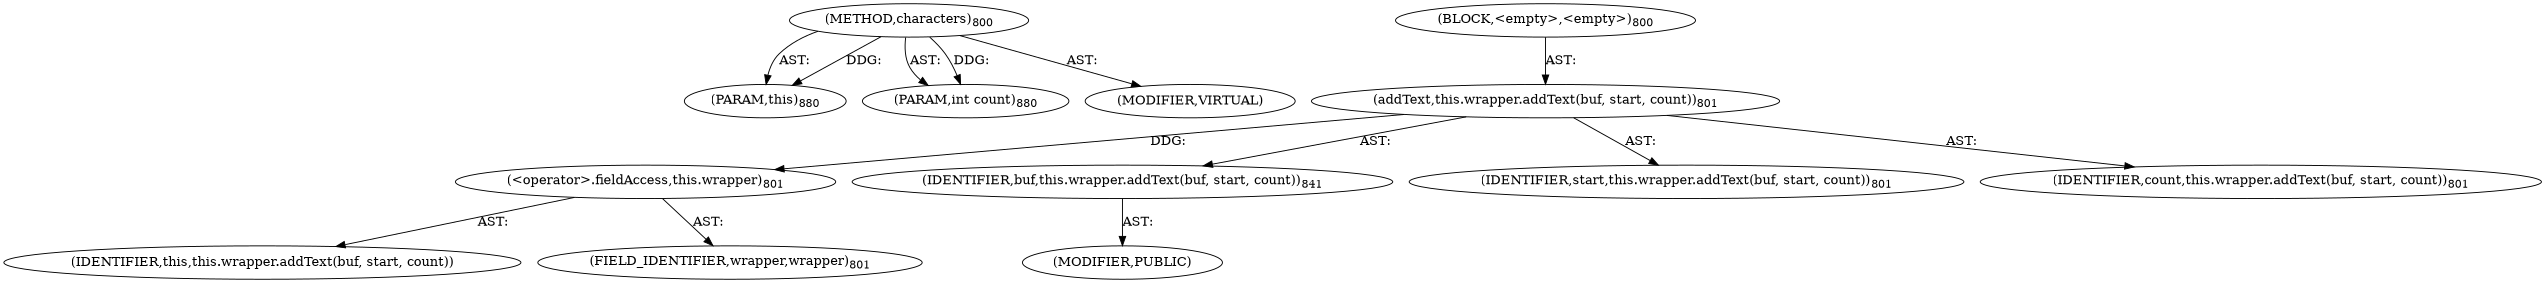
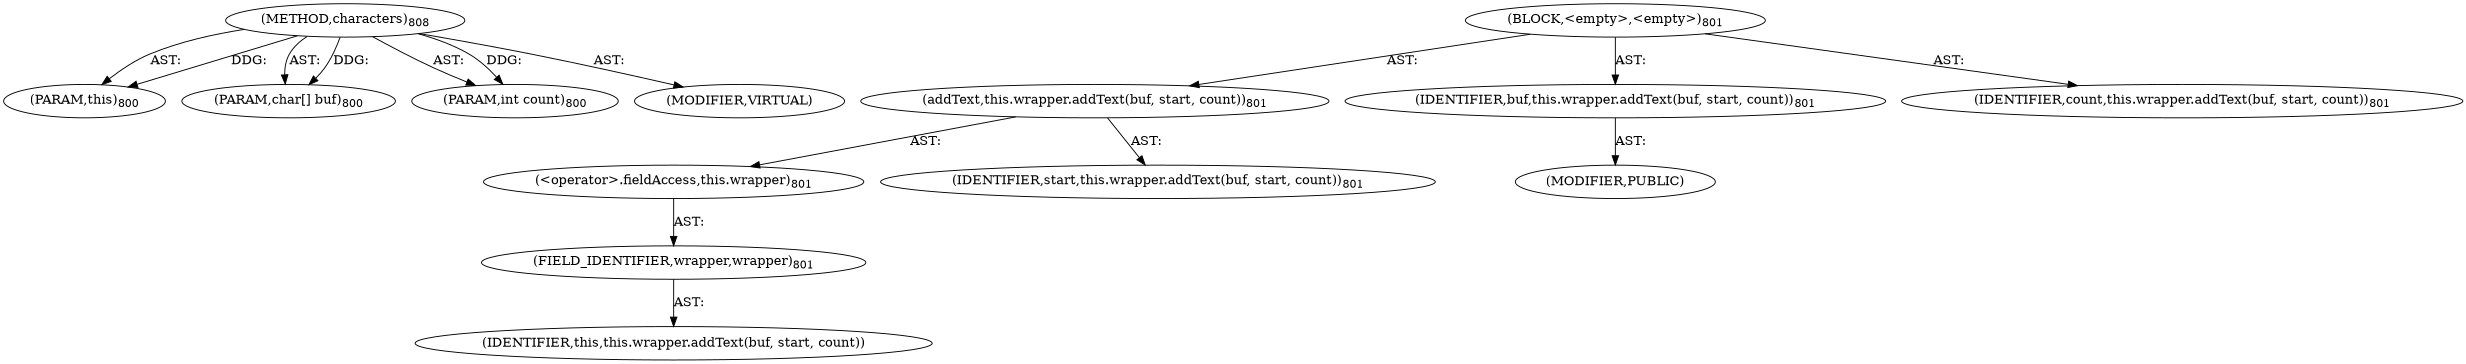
(983, 19) -> (419, 19)
(1643, 19) -> (1713, 19)
(809, 100) -> (129, 100)
(1027, 100) -> (576, 100)
none -> (289, 101)
(1339, 140) -> (1615, 56)
(1170, 141) -> (928, 141)
(1896, 141) -> (1887, 59)
(1312, 180) -> (1805, 100)
(460, 221) -> (674, 298)
